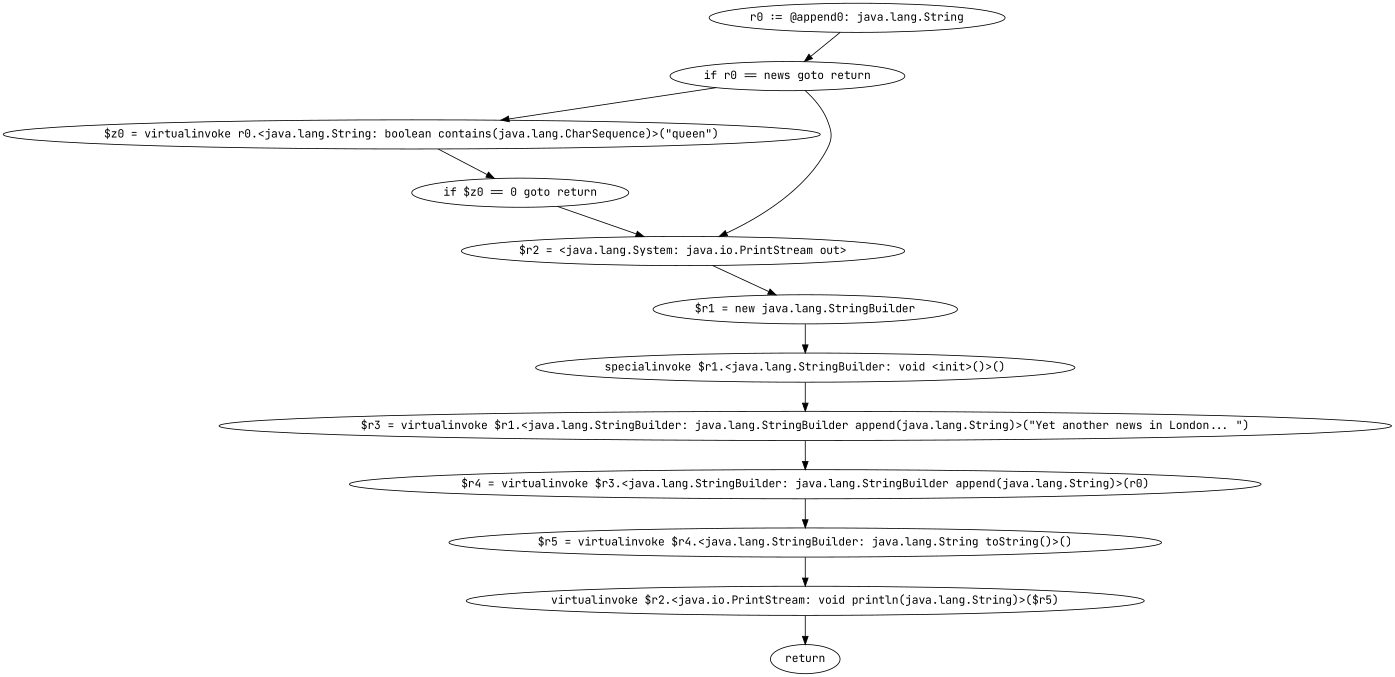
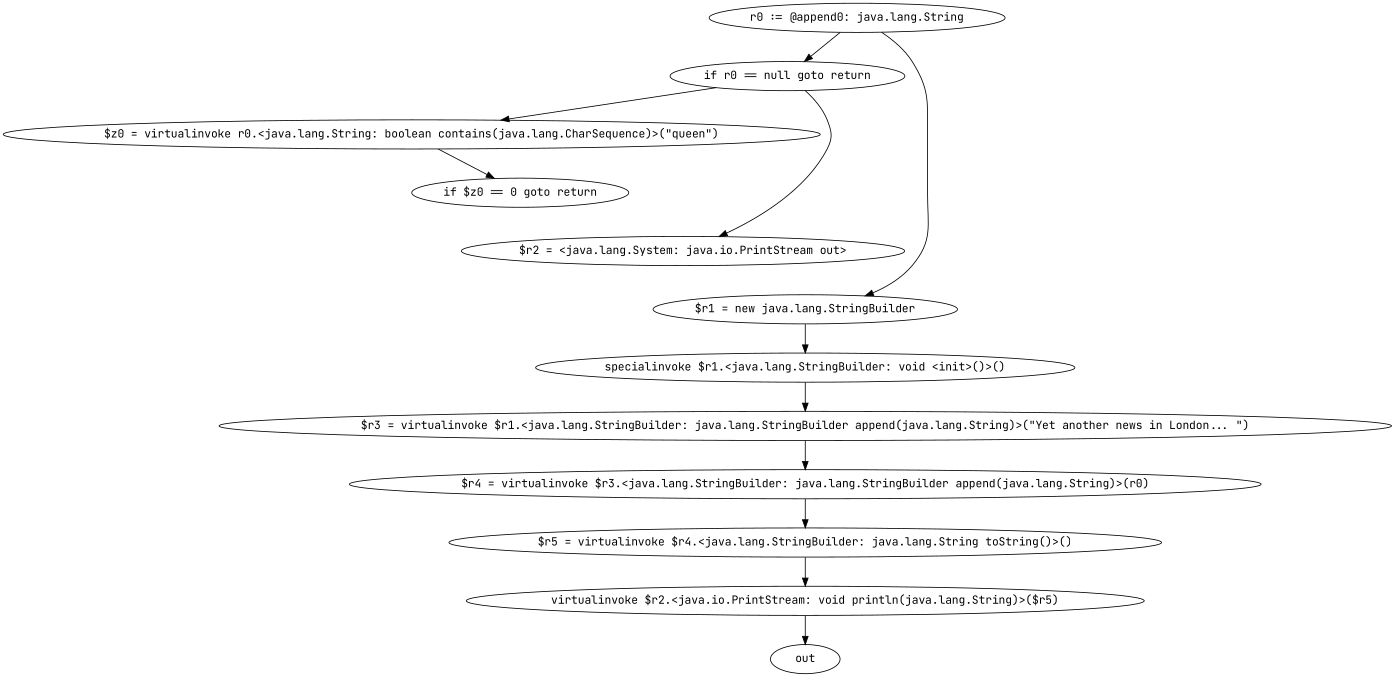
(787, 76) -> (787, 76)
(597, 220) -> none
(741, 279) -> (928, 167)
(805, 659) -> (805, 659)
